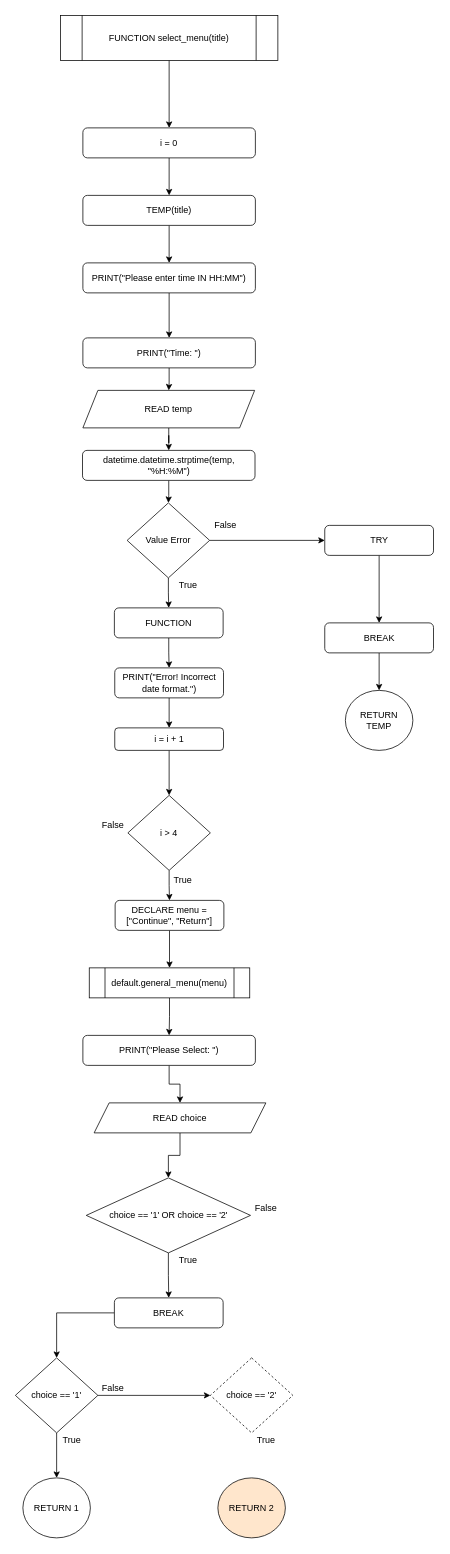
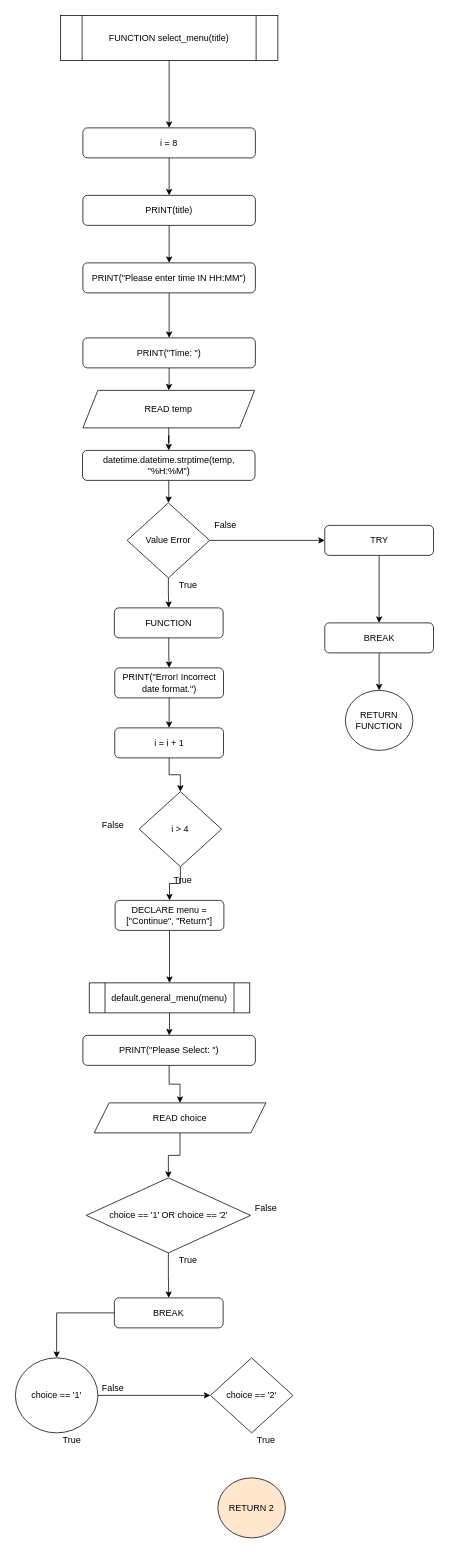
(169, 143) -> (169, 143)
(169, 210) -> (169, 210)
(379, 720) -> (379, 720)
(169, 739) -> (169, 743)
(169, 833) -> (180, 829)
(170, 983) -> (170, 998)
(57, 1395) -> (57, 1395)
(252, 1395) -> (252, 1395)
(57, 1453) -> none
(57, 1508) -> none
